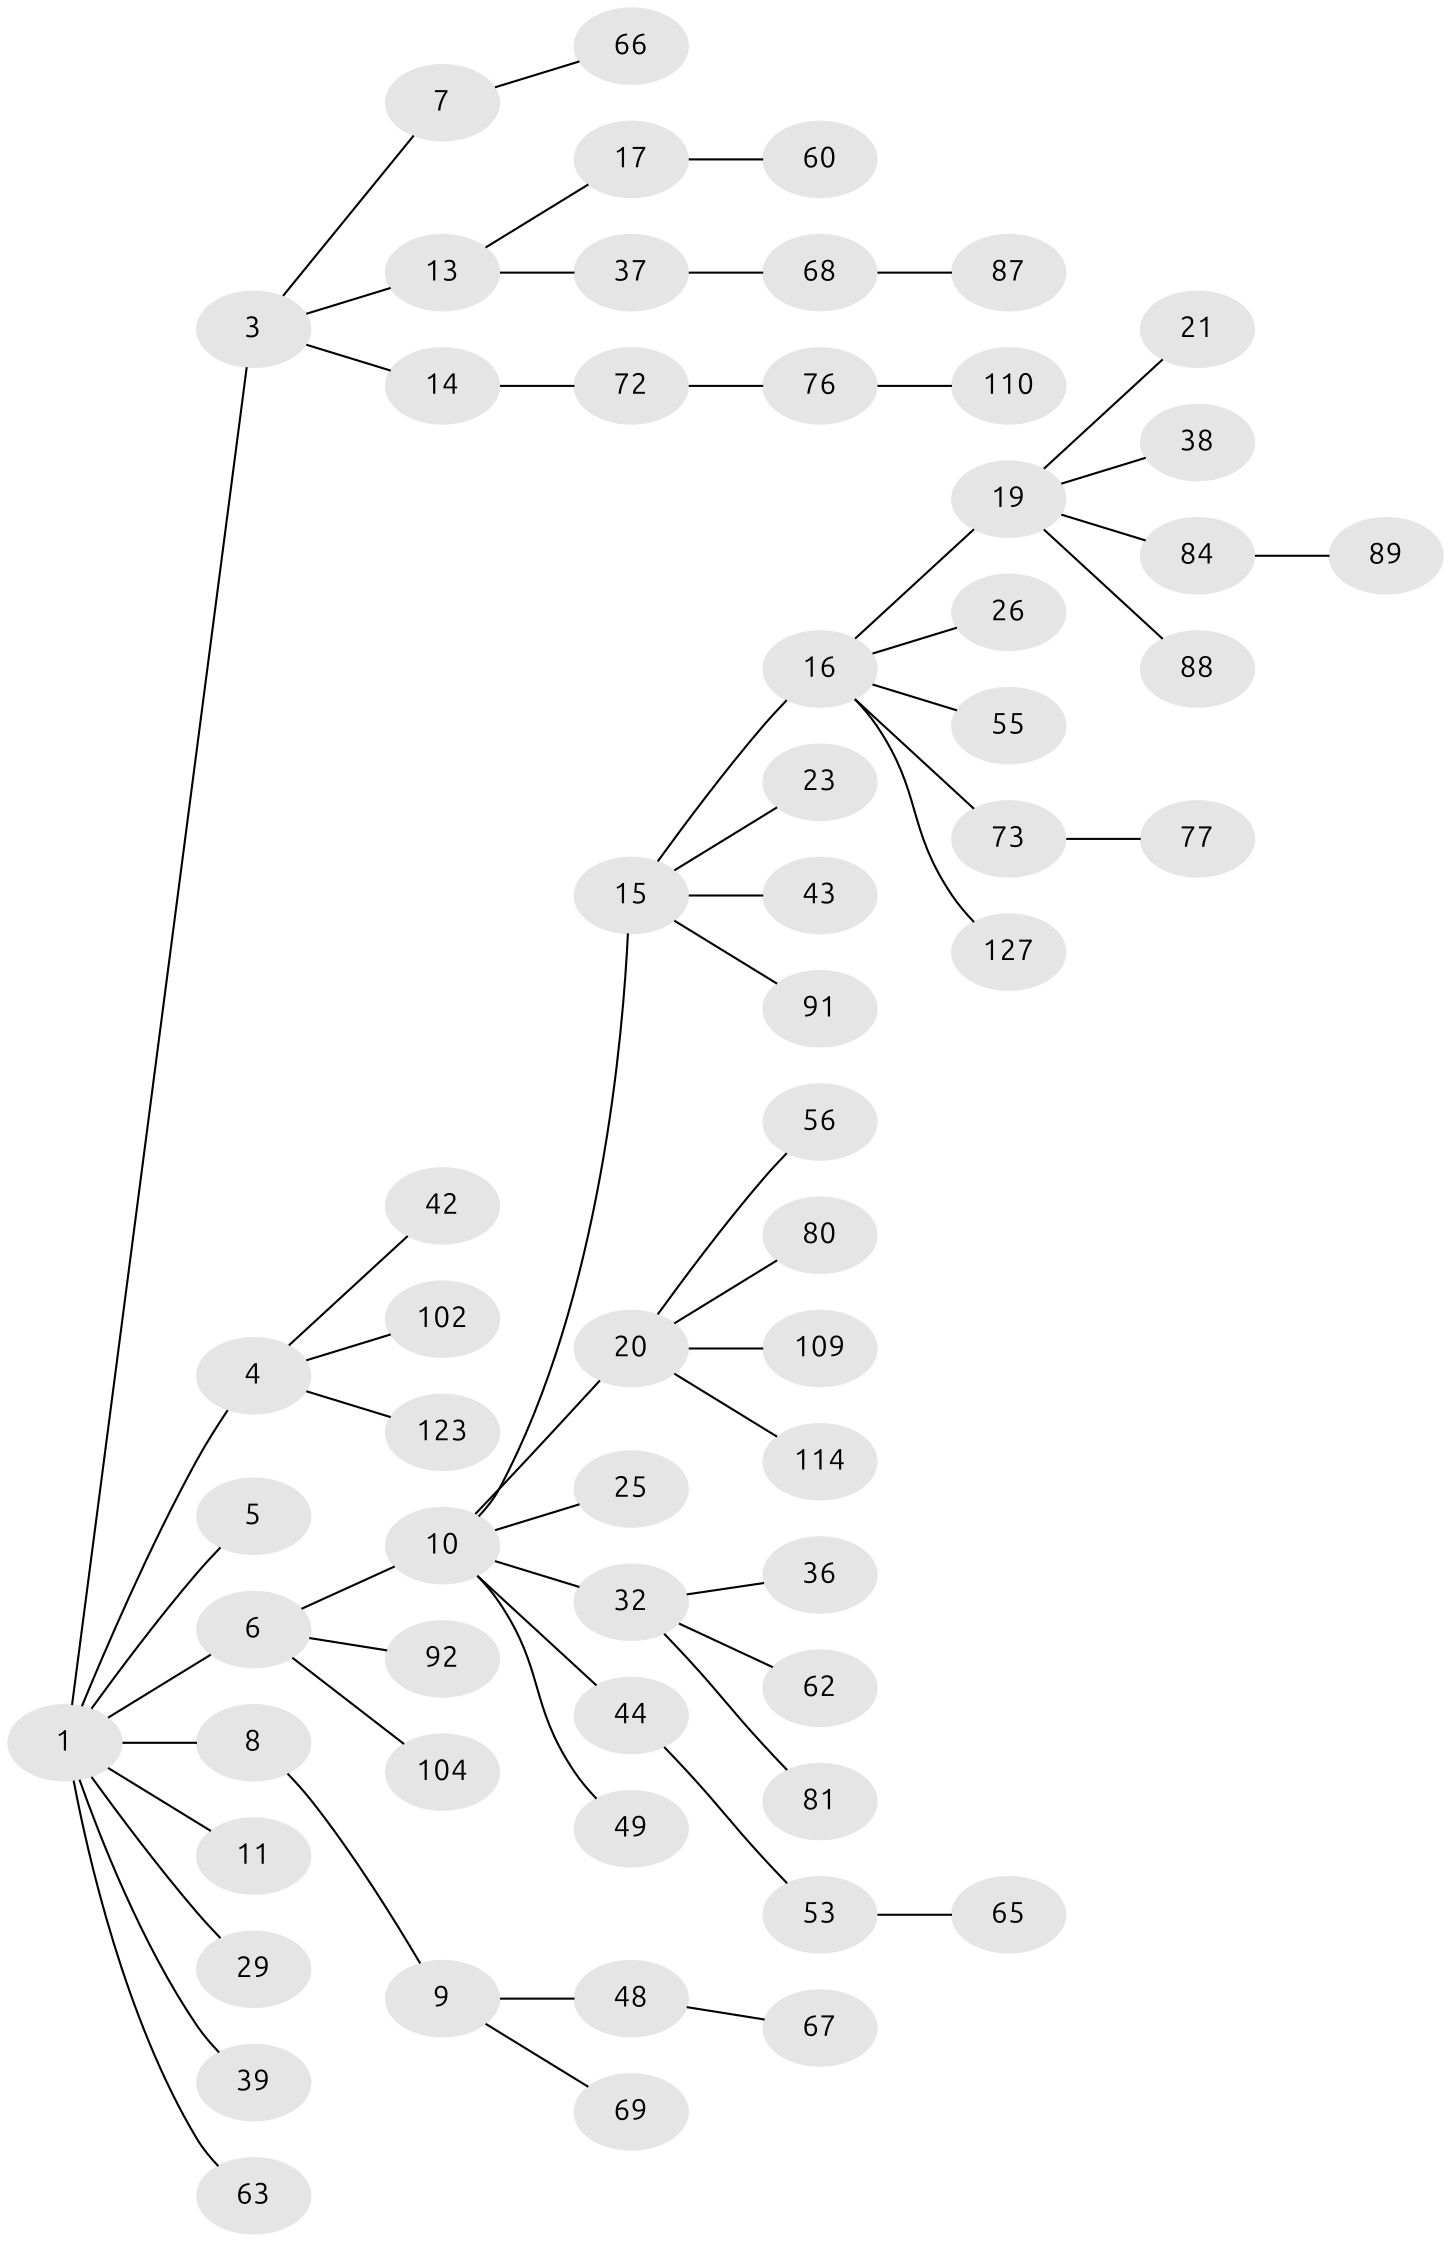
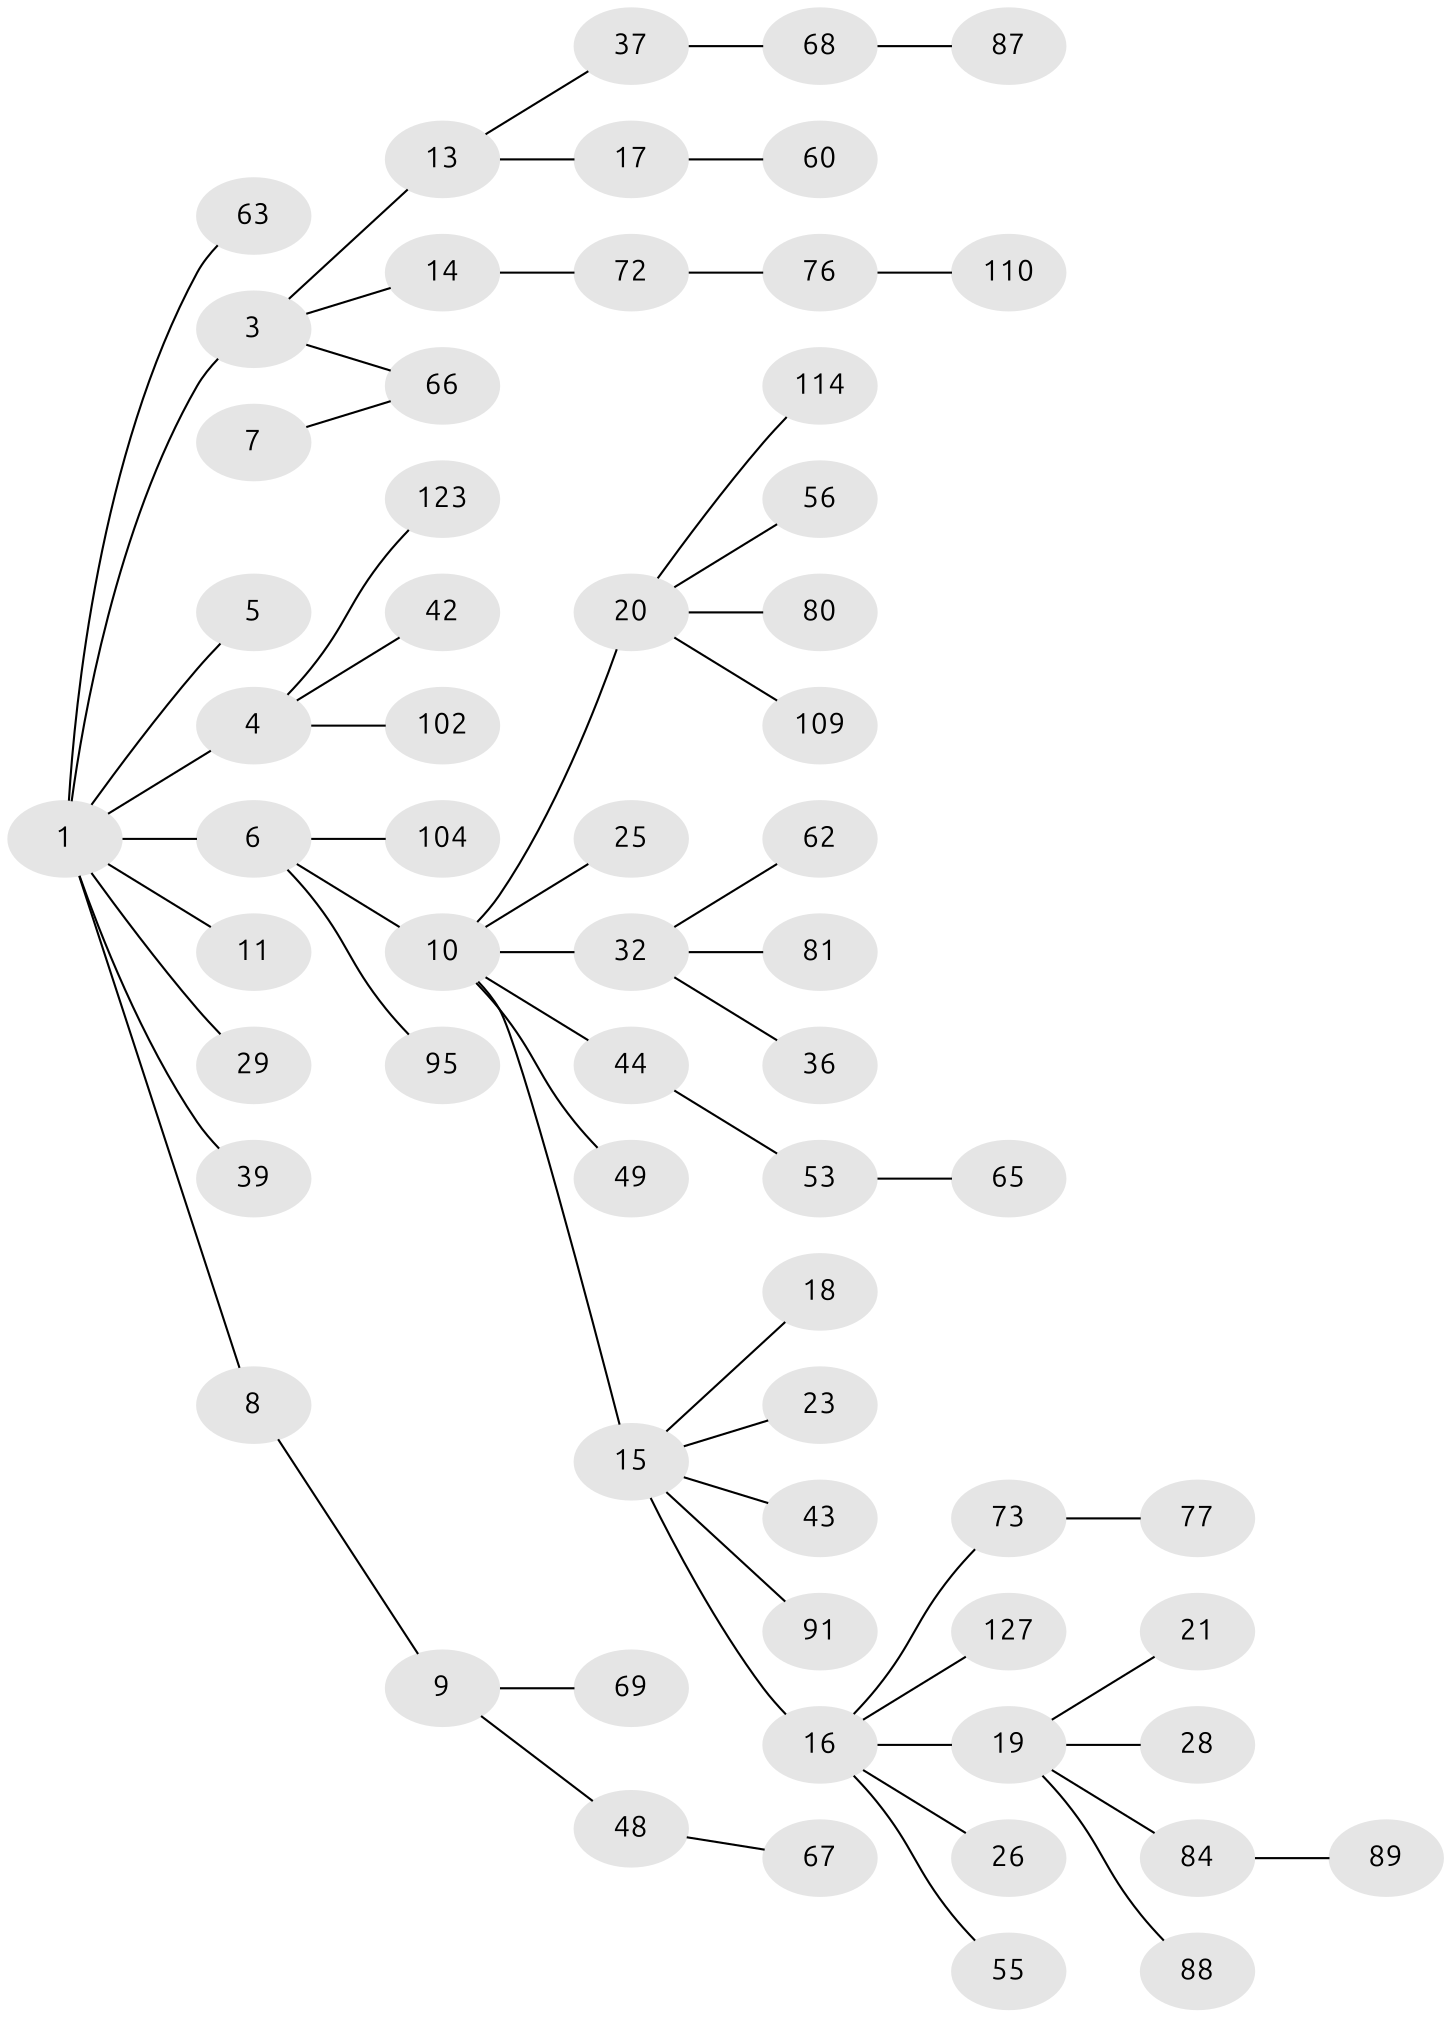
(348, 216) -> (348, 358)
(1198, 443) -> (1198, 1745)
none -> (820, 1292)
(443, 1659) -> (443, 1065)
